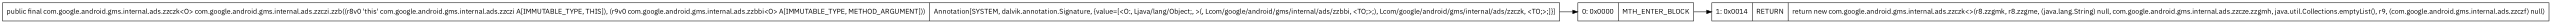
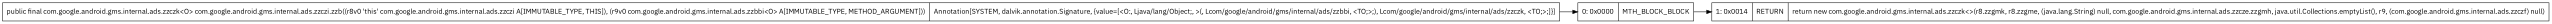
(1656, 12) -> (1656, 12)
